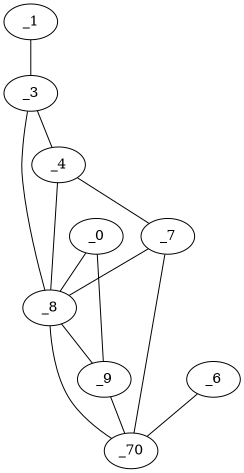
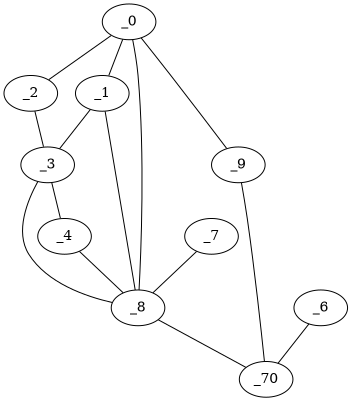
none -> (116, 57)
none -> (31, 93)
(113, 201) -> none
(77, 344) -> (120, 201)
(149, 344) -> none
